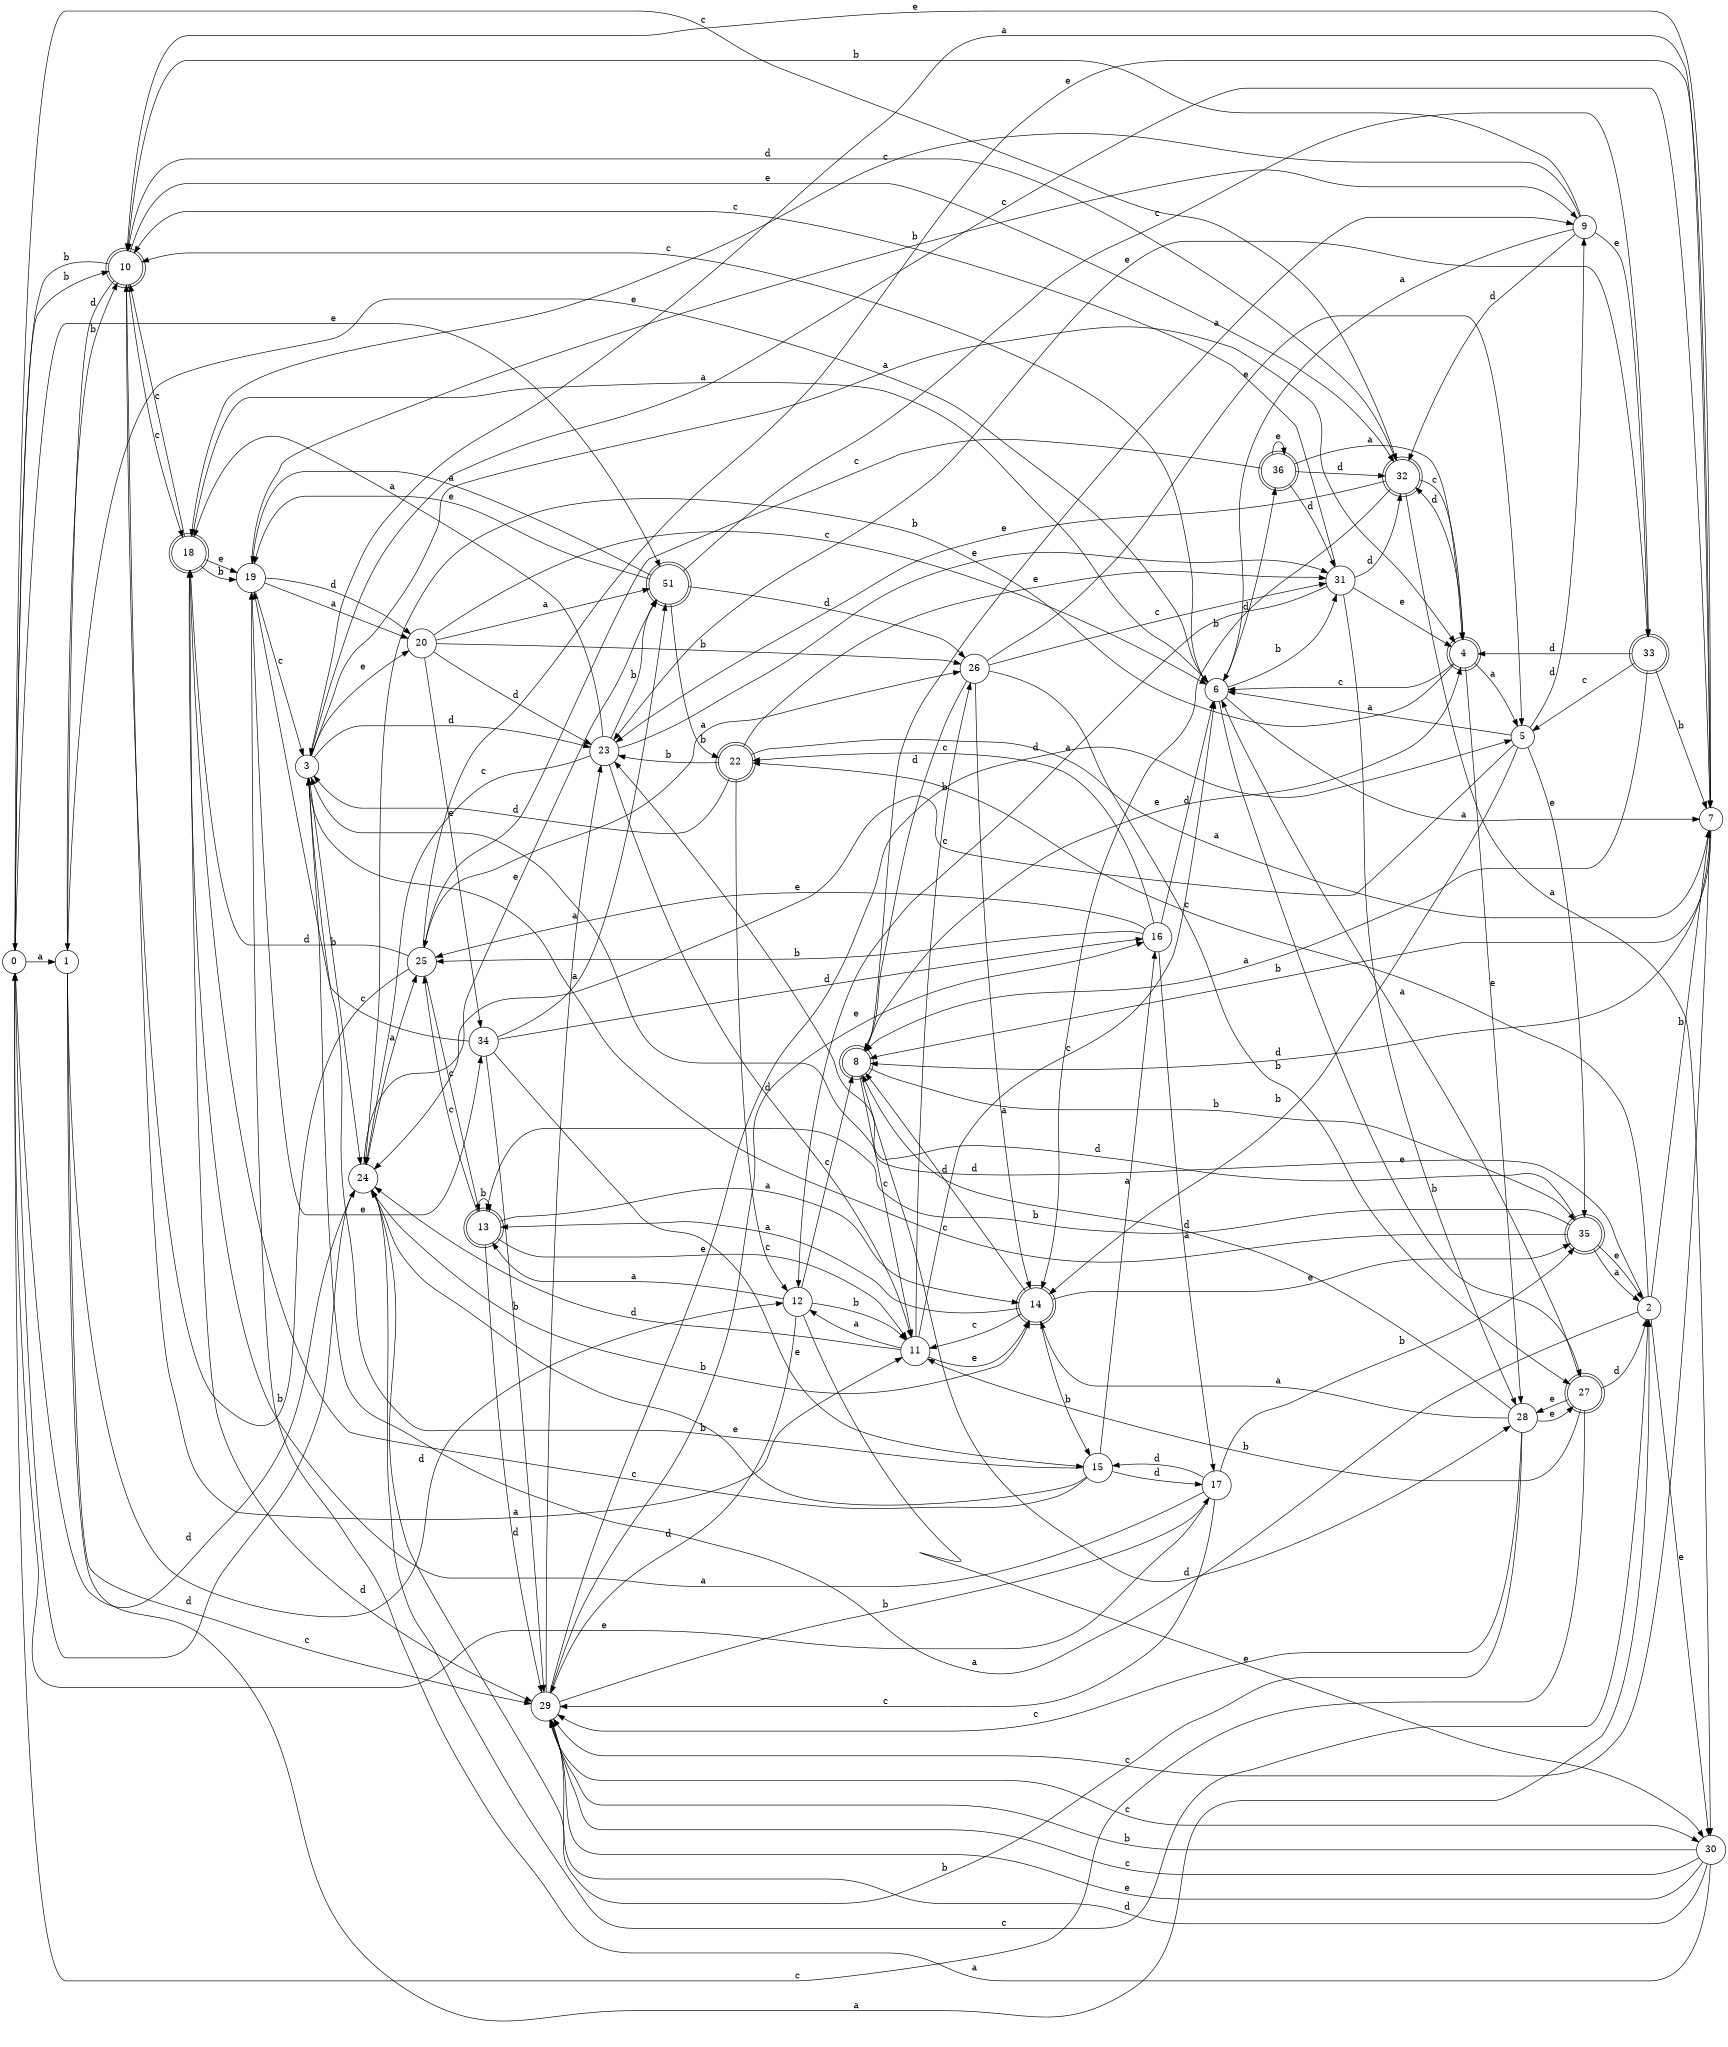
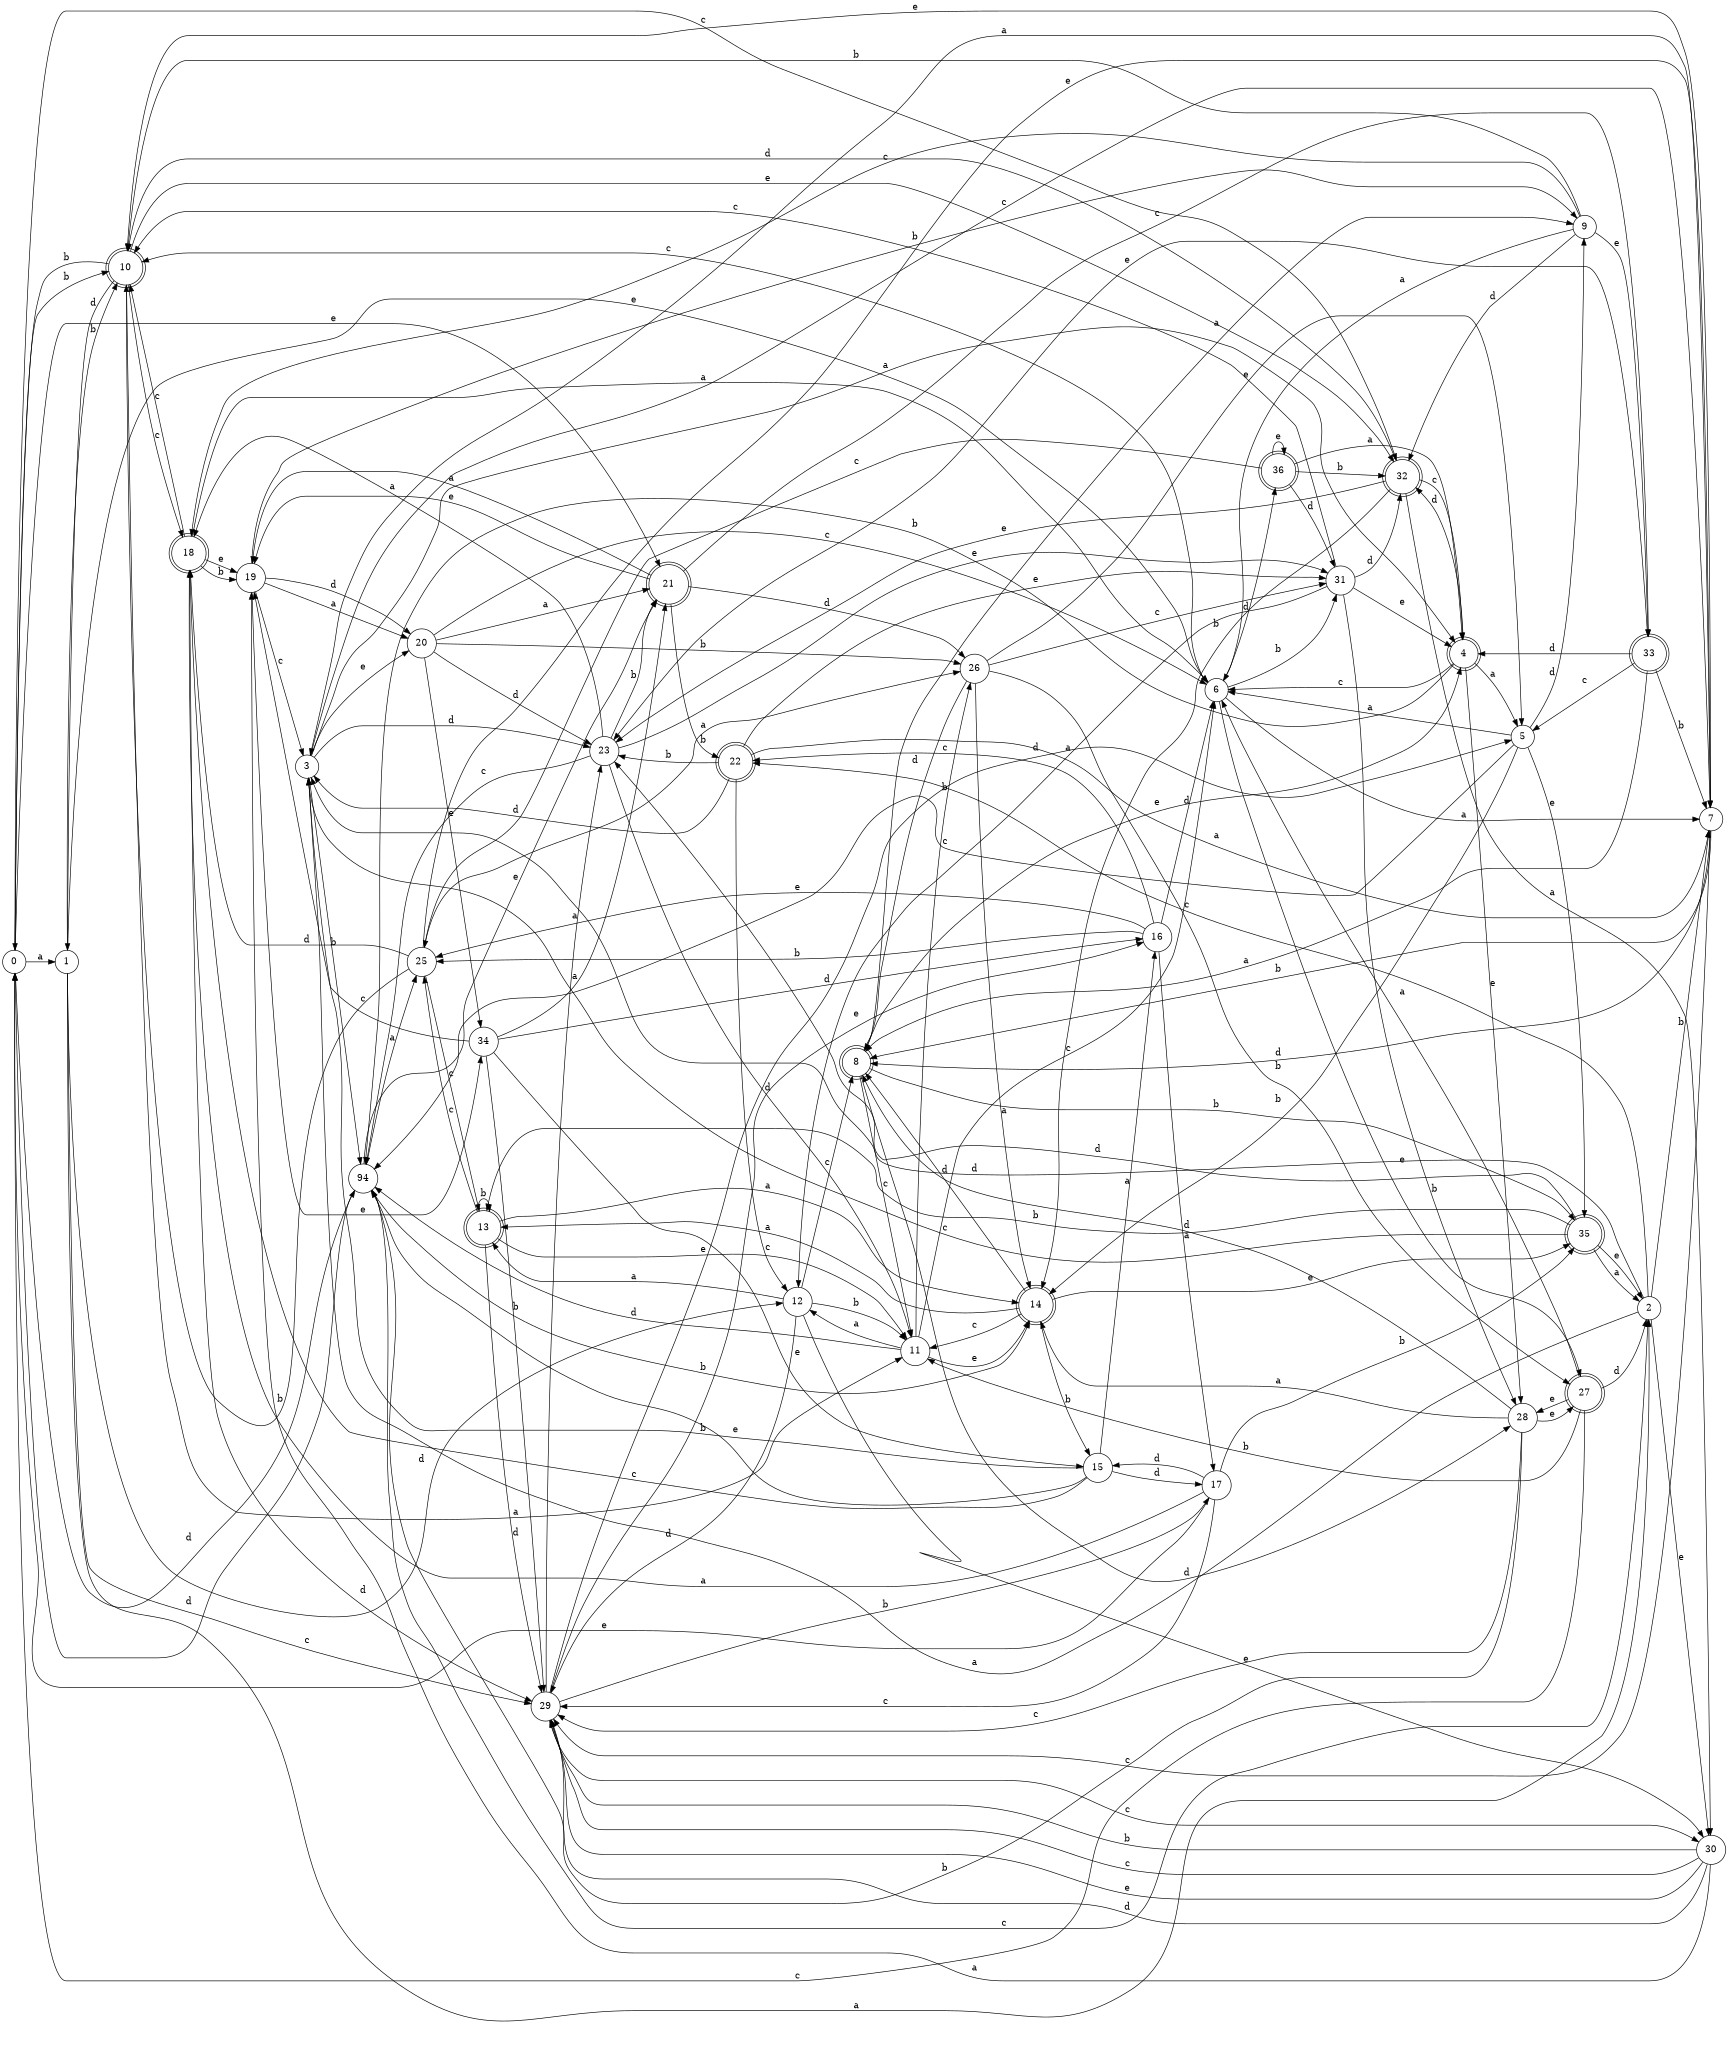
(1340, 468) -> (1340, 468)
(669, 584) -> (669, 584)
(363, 1179) -> (363, 1179)
